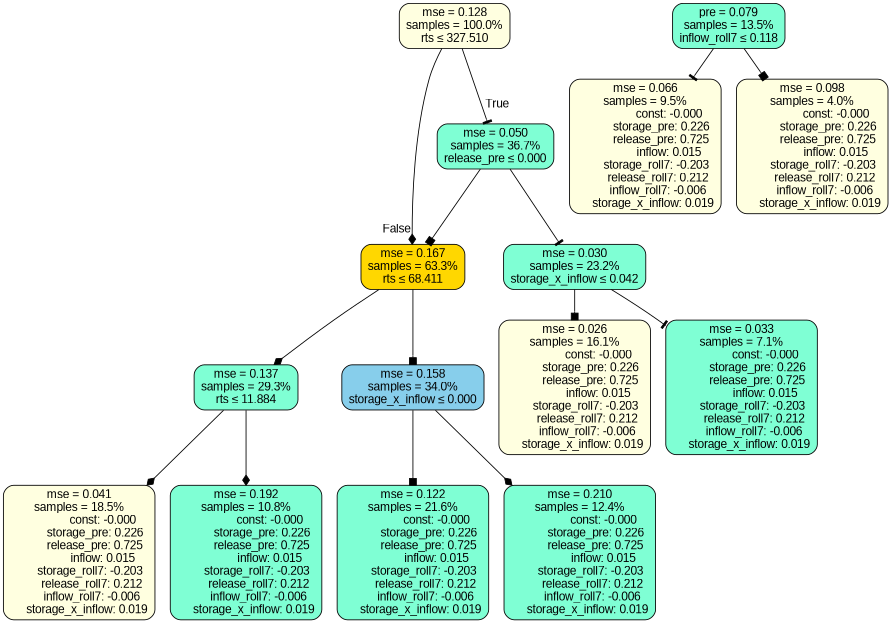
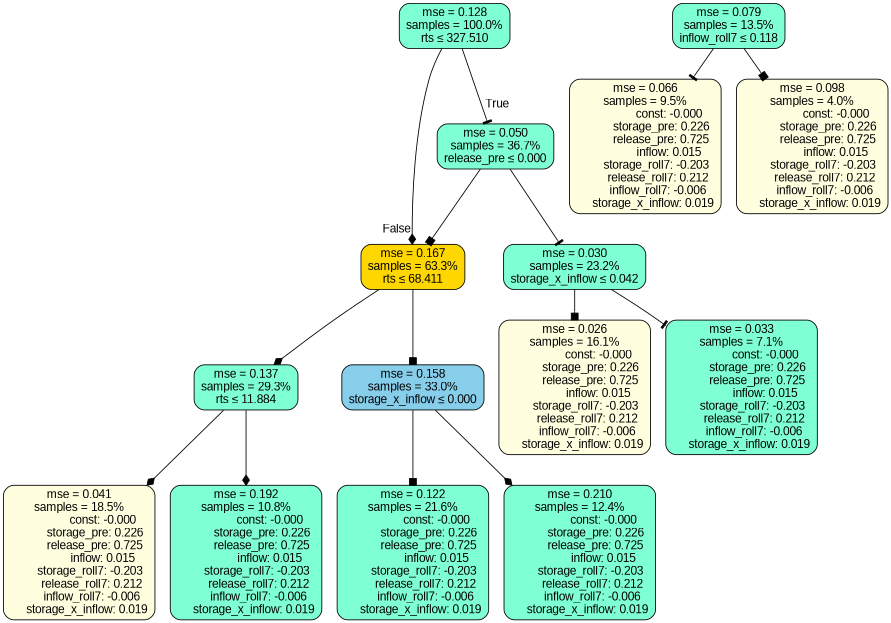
(455, 26) -> (455, 26)
(729, 26) -> (729, 26)
(413, 387) -> (413, 387)
